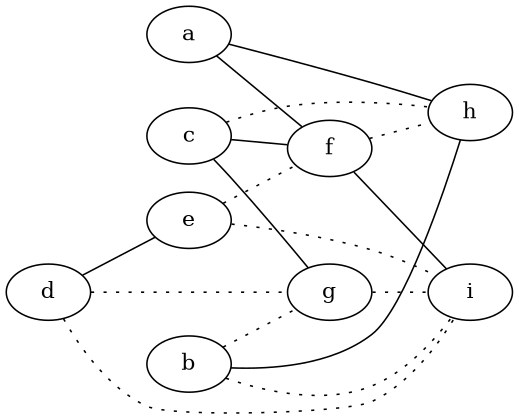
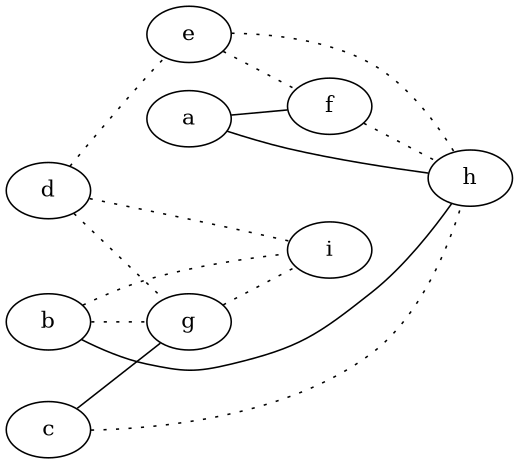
(259, 142) -> none
(400, 221) -> none
(336, 241) -> (361, 59)
(119, 256) -> (116, 111)
